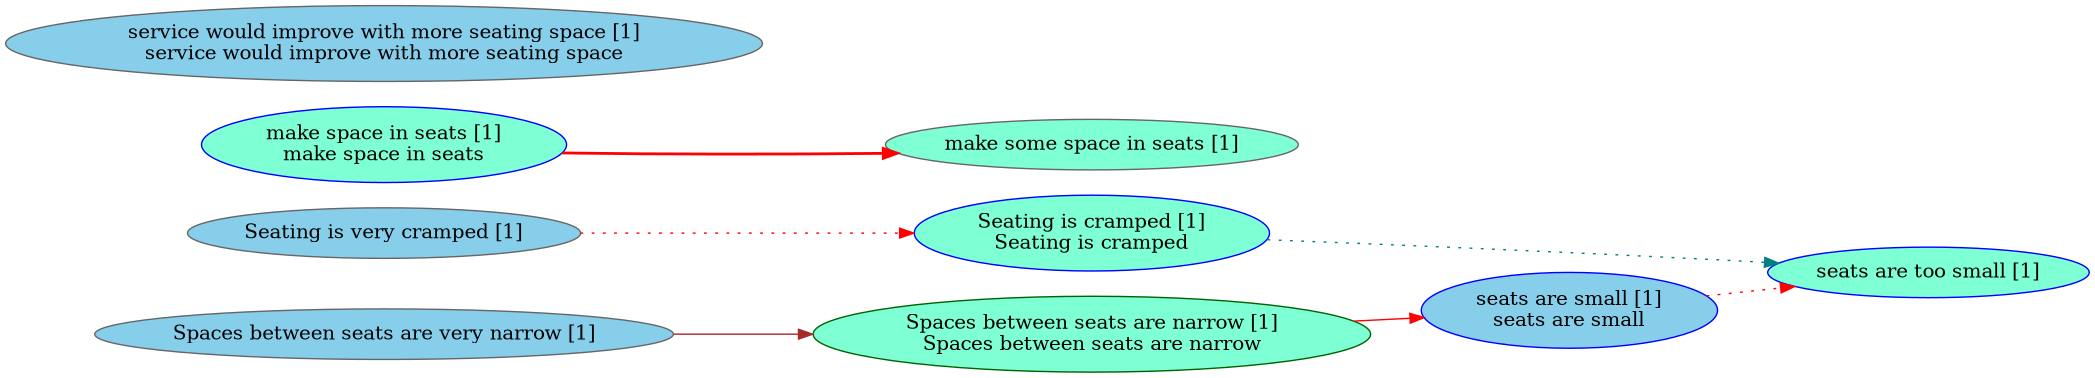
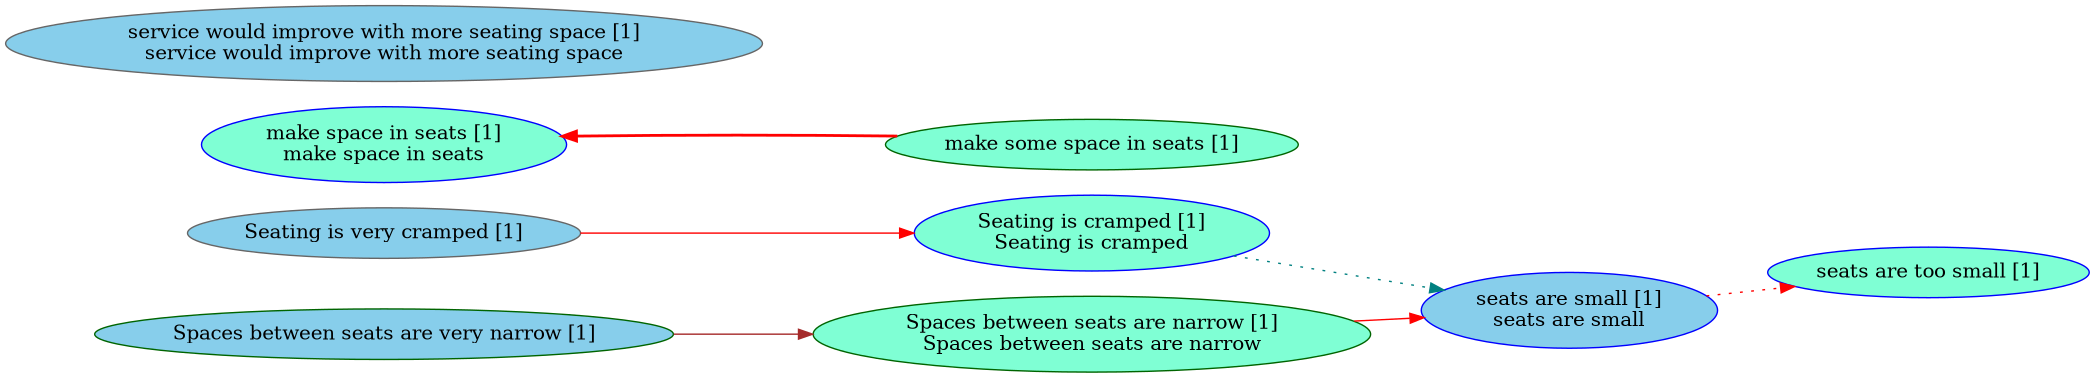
(1092, 145) -> (1092, 145)
(723, 154) -> (737, 135)
(740, 233) -> (740, 233)
(1516, 250) -> (1332, 272)
(384, 334) -> (384, 334)
